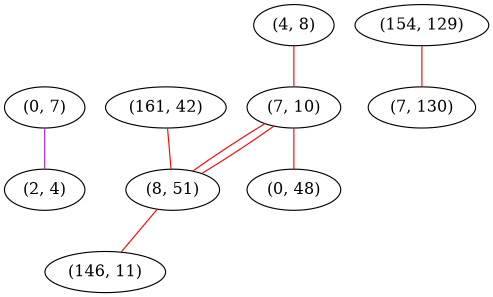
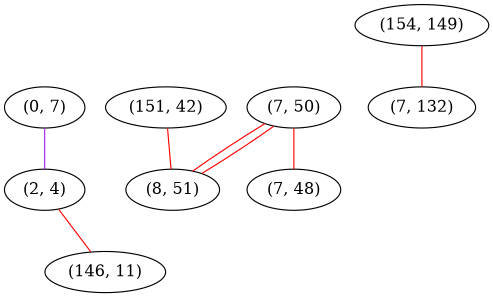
(294, 25) -> none
(422, 25) -> (422, 25)
(166, 107) -> (166, 107)
(294, 107) -> (294, 107)
(422, 107) -> (422, 107)
(294, 190) -> (294, 190)
(139, 231) -> (75, 231)
